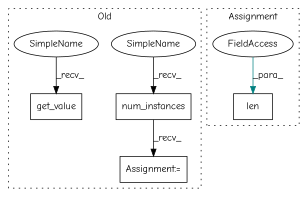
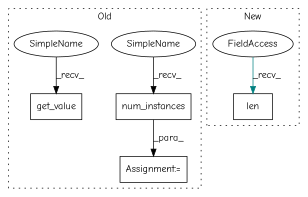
(253, 17) -> (253, 17)
(268, 75) -> (267, 75)
(168, 138) -> (169, 138)
